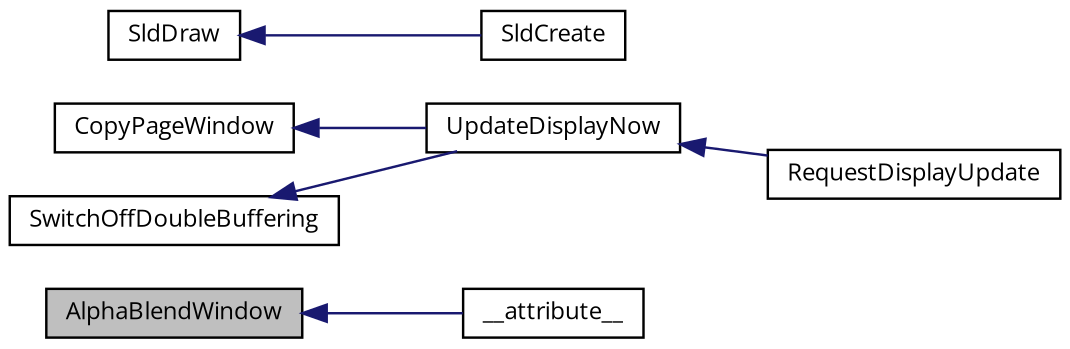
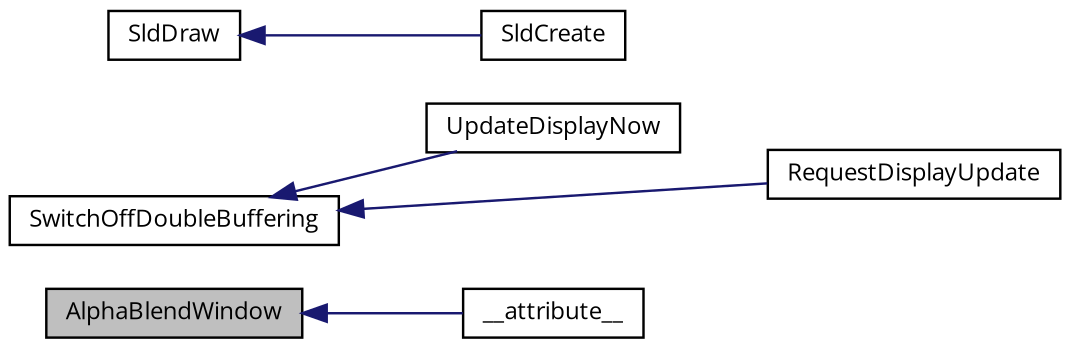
(174, 128) -> none
(736, 151) -> (565, 196)
